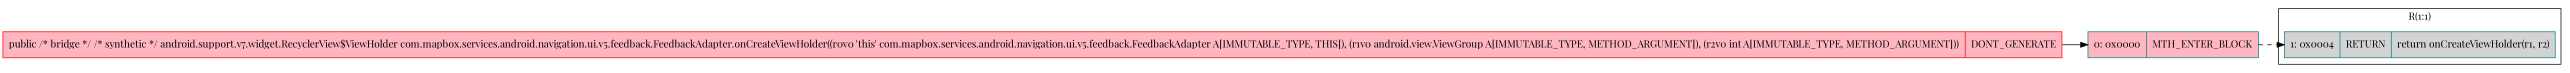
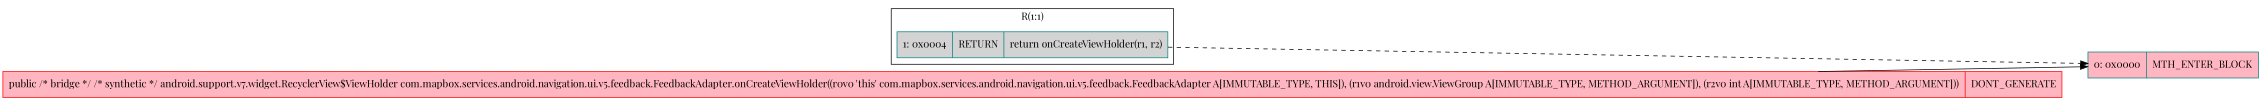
(2268, 45) -> (1624, 55)
